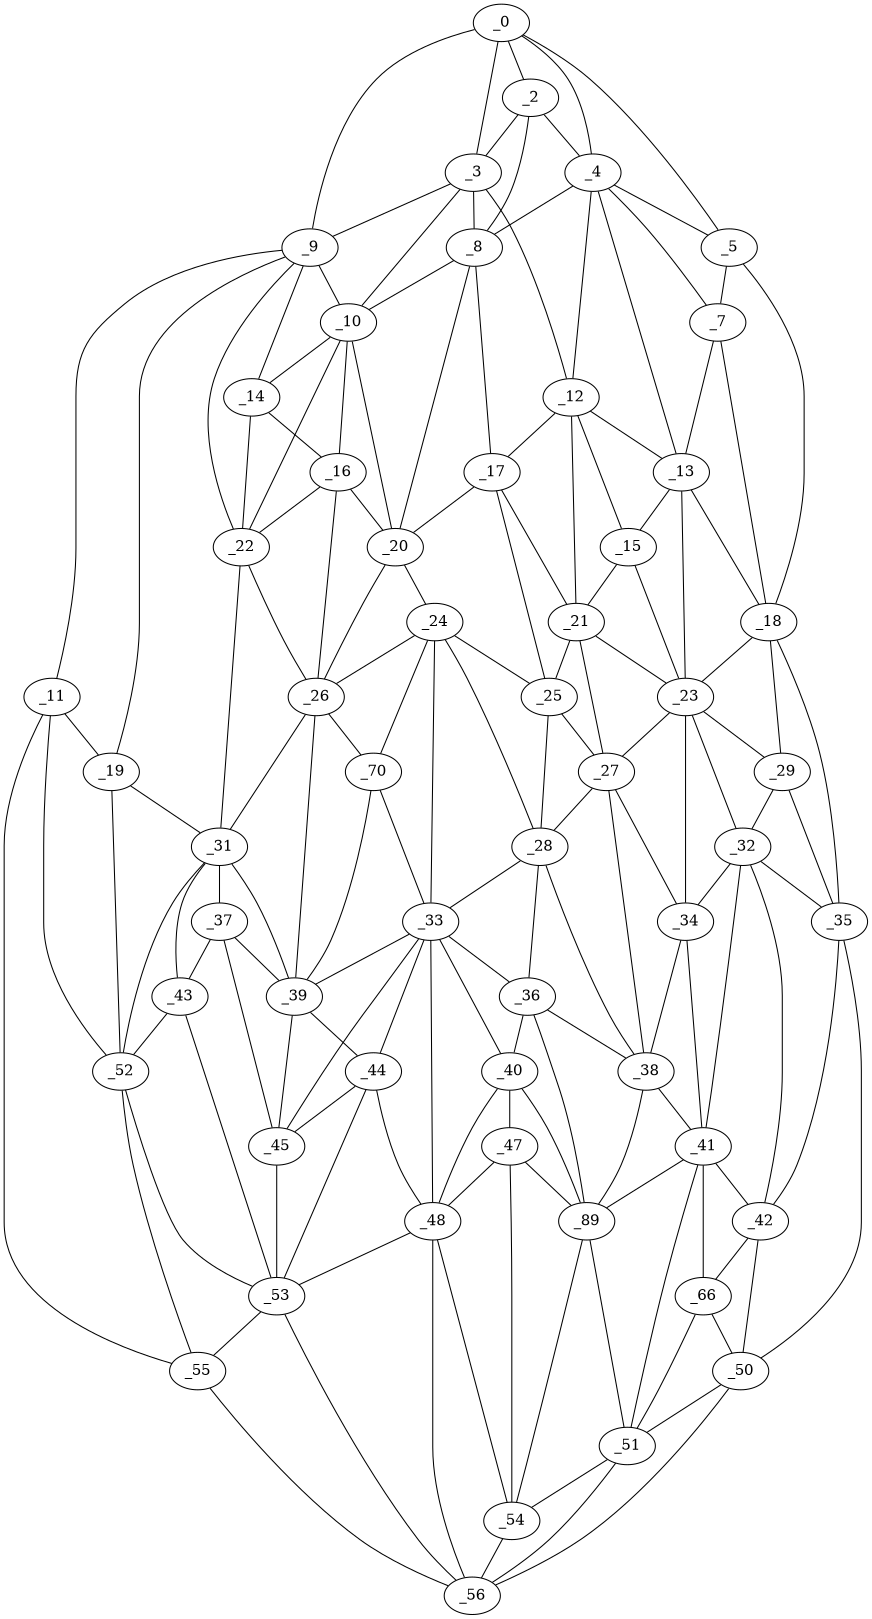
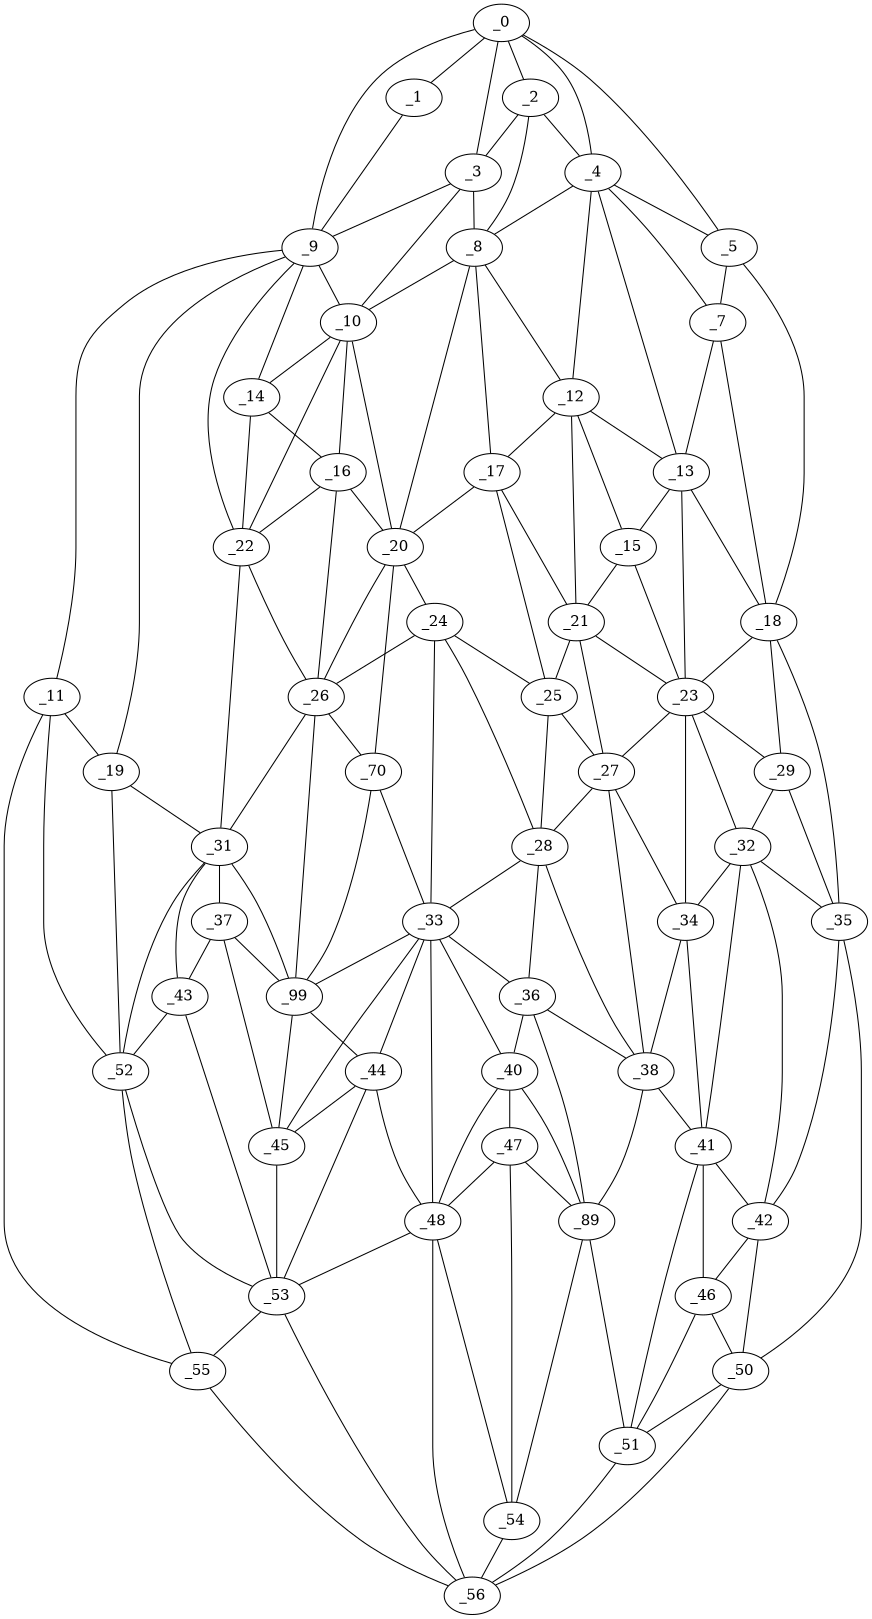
none -> (414, 98)
(535, 280) -> (523, 322)
(404, 697) -> (384, 664)
(294, 997) -> (294, 997)
(645, 1184) -> none
(703, 1296) -> (703, 1296)
(570, 1483) -> none
